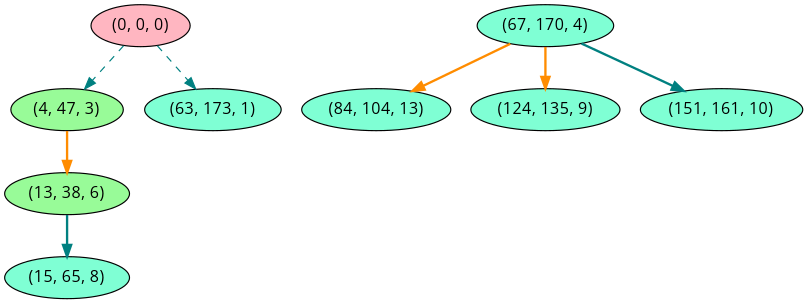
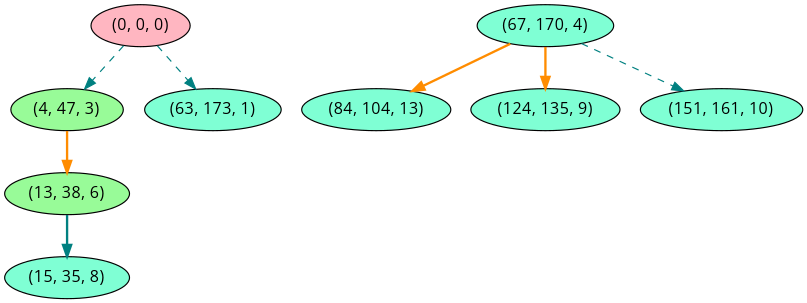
(627, 65) -> (627, 65)
(67, 278) -> (67, 278)
